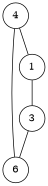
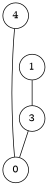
(24, 41) -> none
(16, 170) -> (16, 170)
